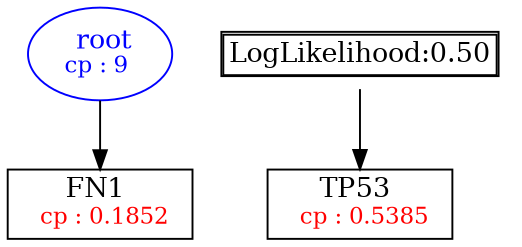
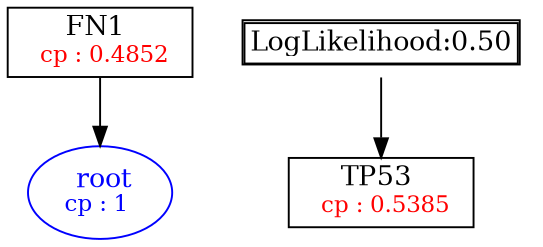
(100, 66) -> (100, 204)
(100, 125) -> (100, 102)
(105, 217) -> (105, 55)
